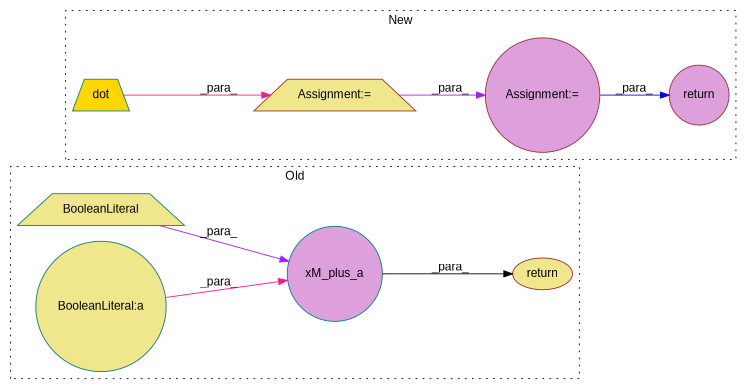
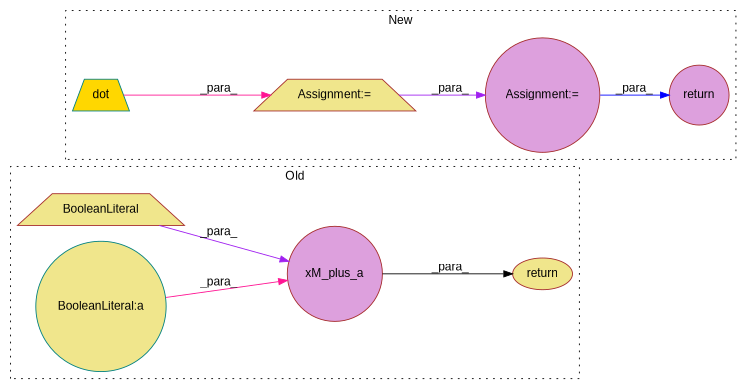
(101, 210) -> (101, 210)
(335, 274) -> (335, 274)
